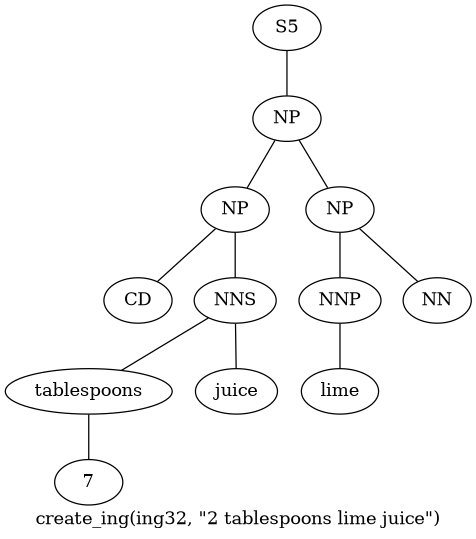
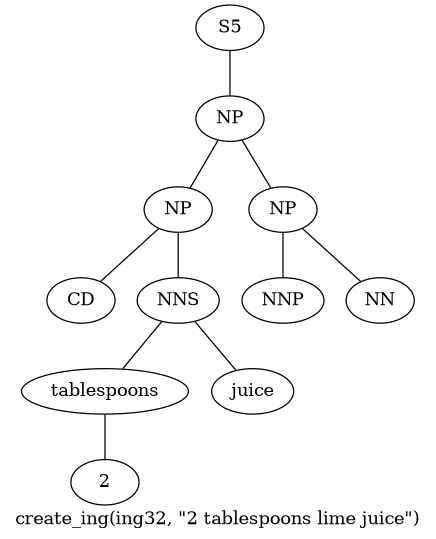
(340, 391) -> none
(89, 482) -> (105, 482)
